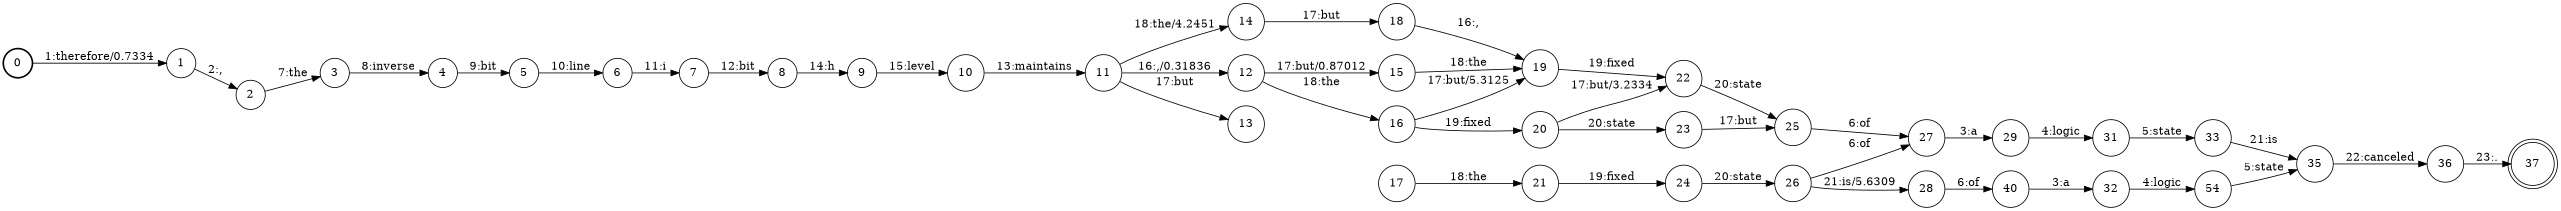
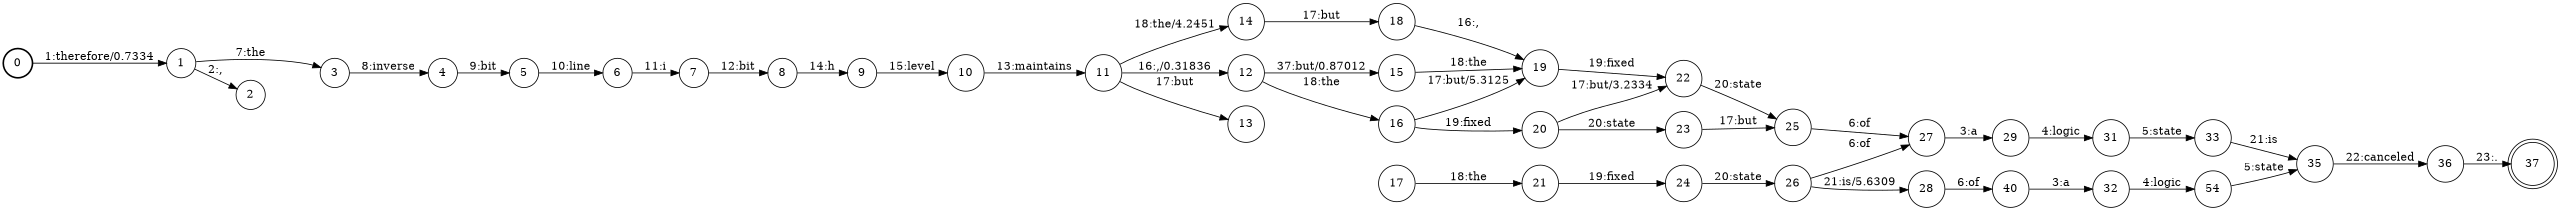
(1322, 67) -> (1322, 67)
(289, 85) -> (255, 60)
